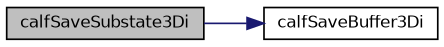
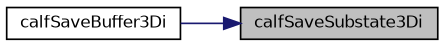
(225, 23) -> (202, 23)
